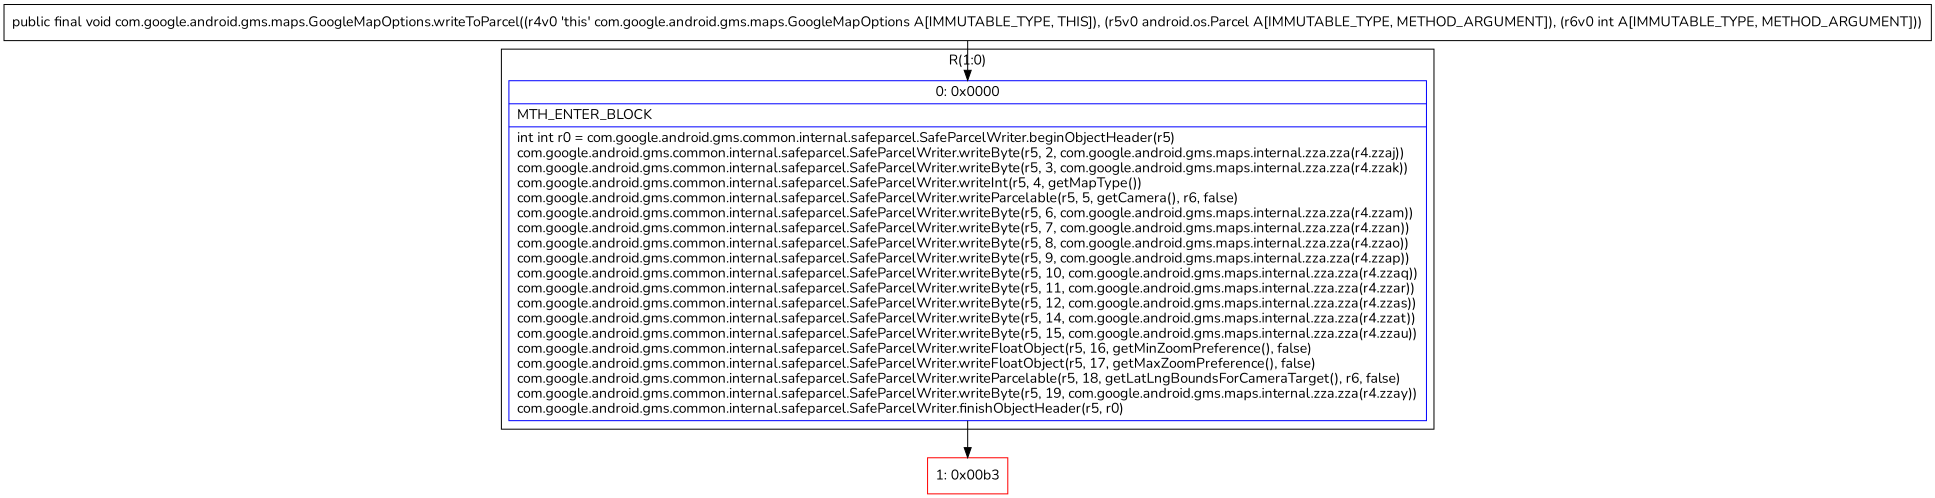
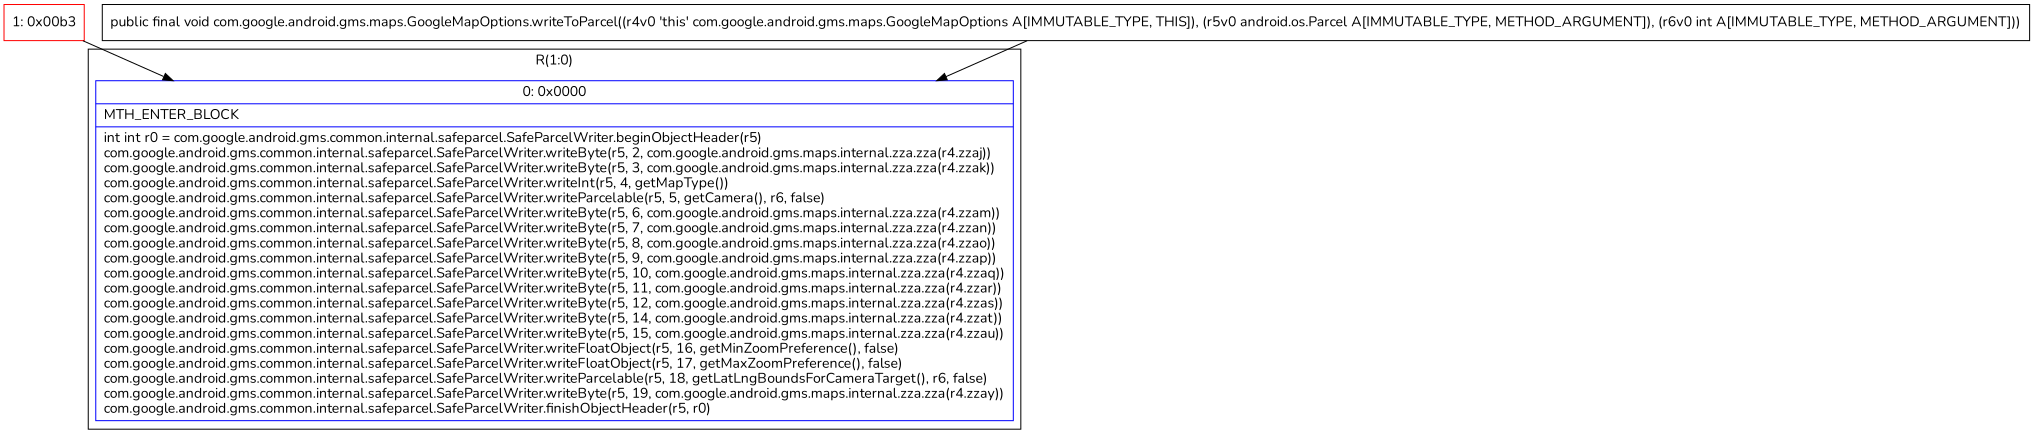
(968, 436) -> (123, 59)
